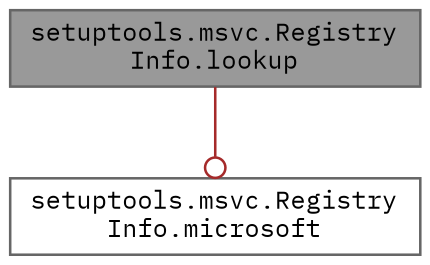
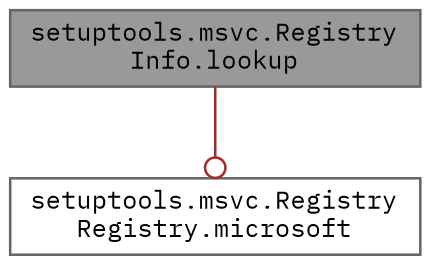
(215, 217) -> (215, 217)
